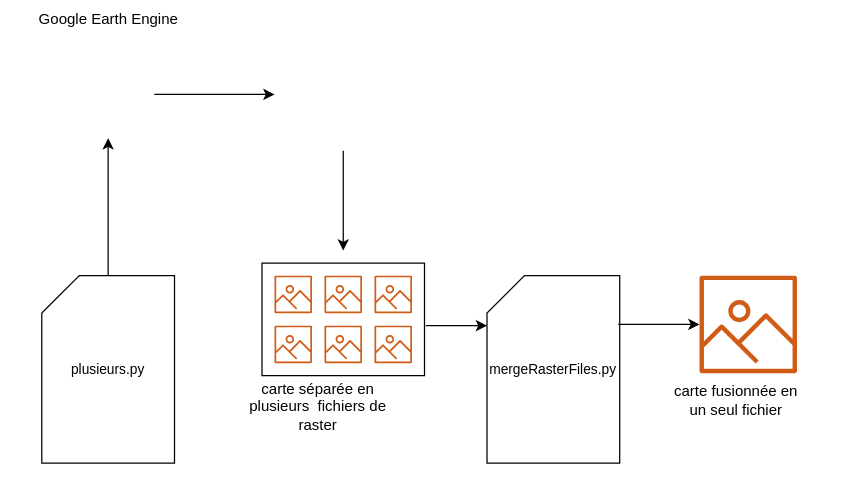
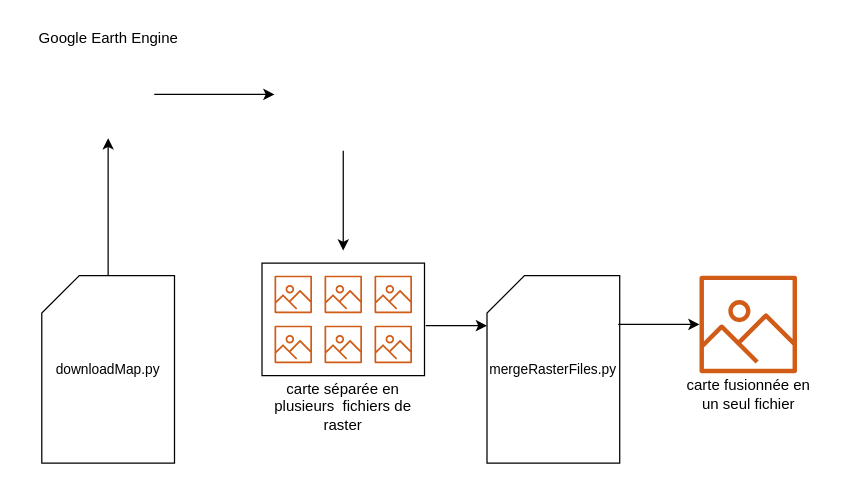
(108, 19) -> (108, 38)
(108, 369) -> (108, 369)
(736, 401) -> (748, 394)
(318, 407) -> (343, 407)
